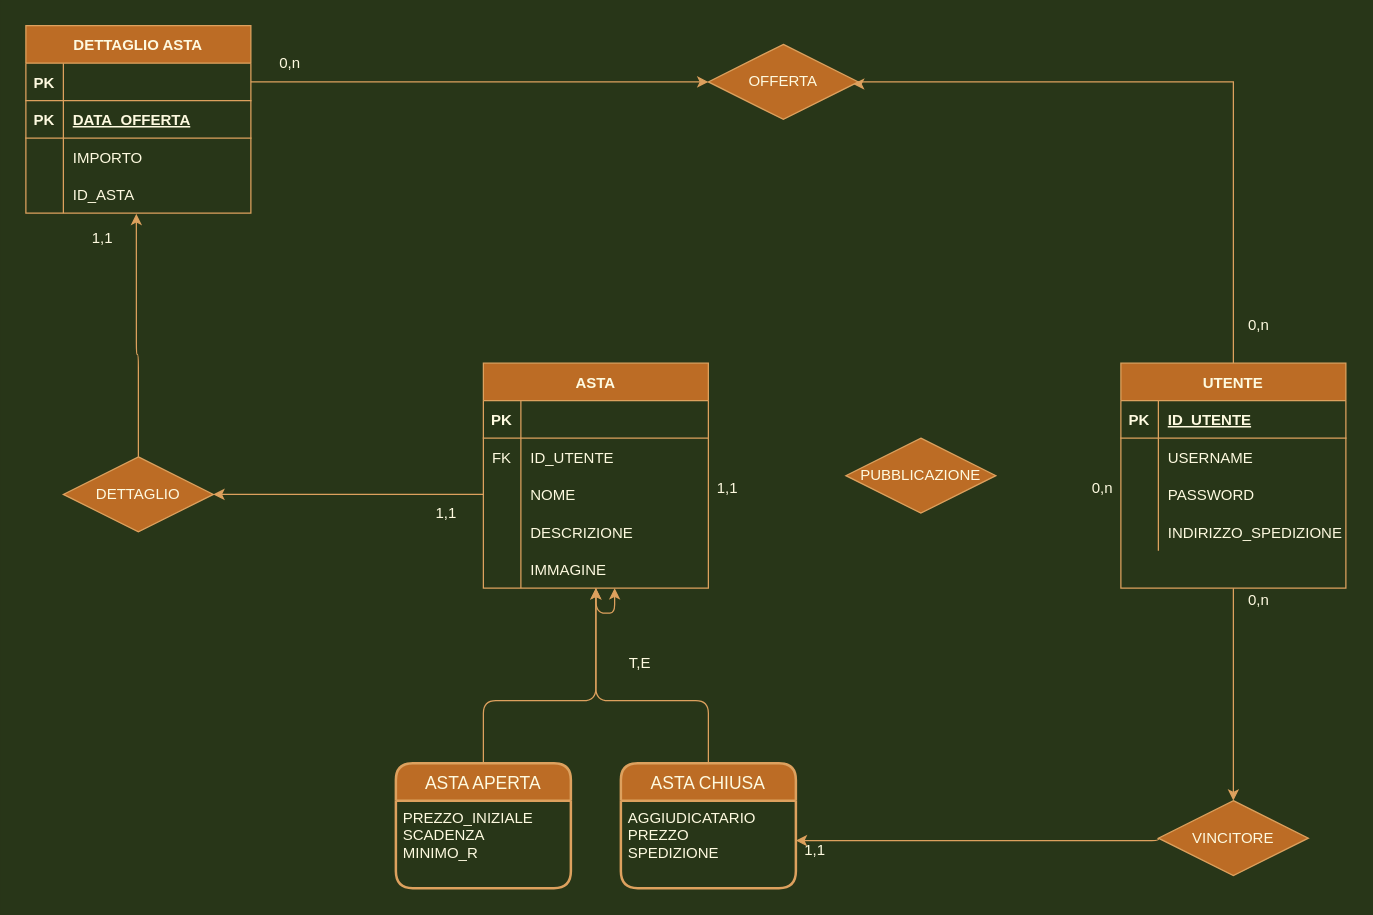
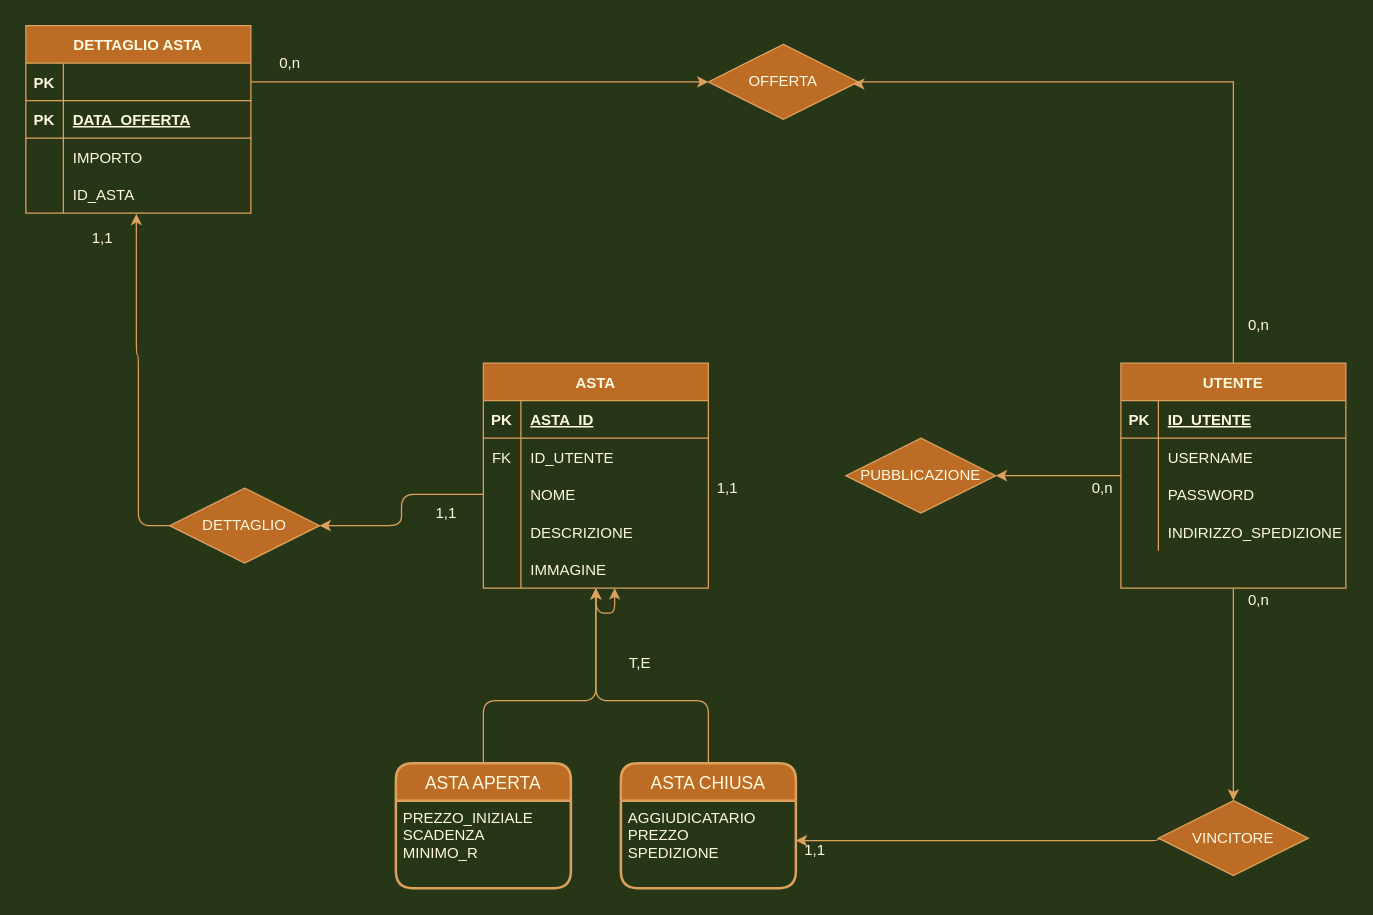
none -> (614, 419)
none -> (1061, 476)
(138, 494) -> (244, 526)
